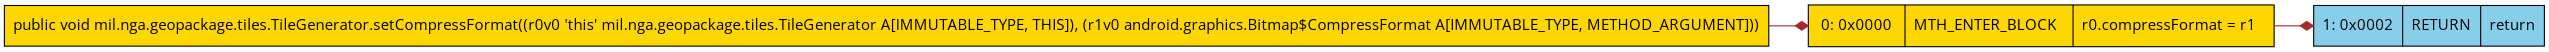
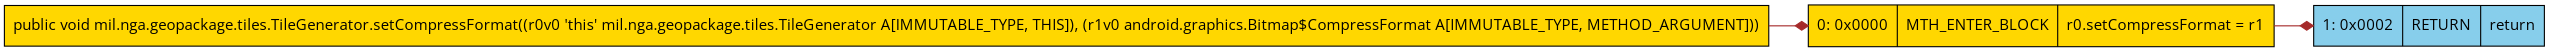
(2169, 25) -> (2166, 25)
